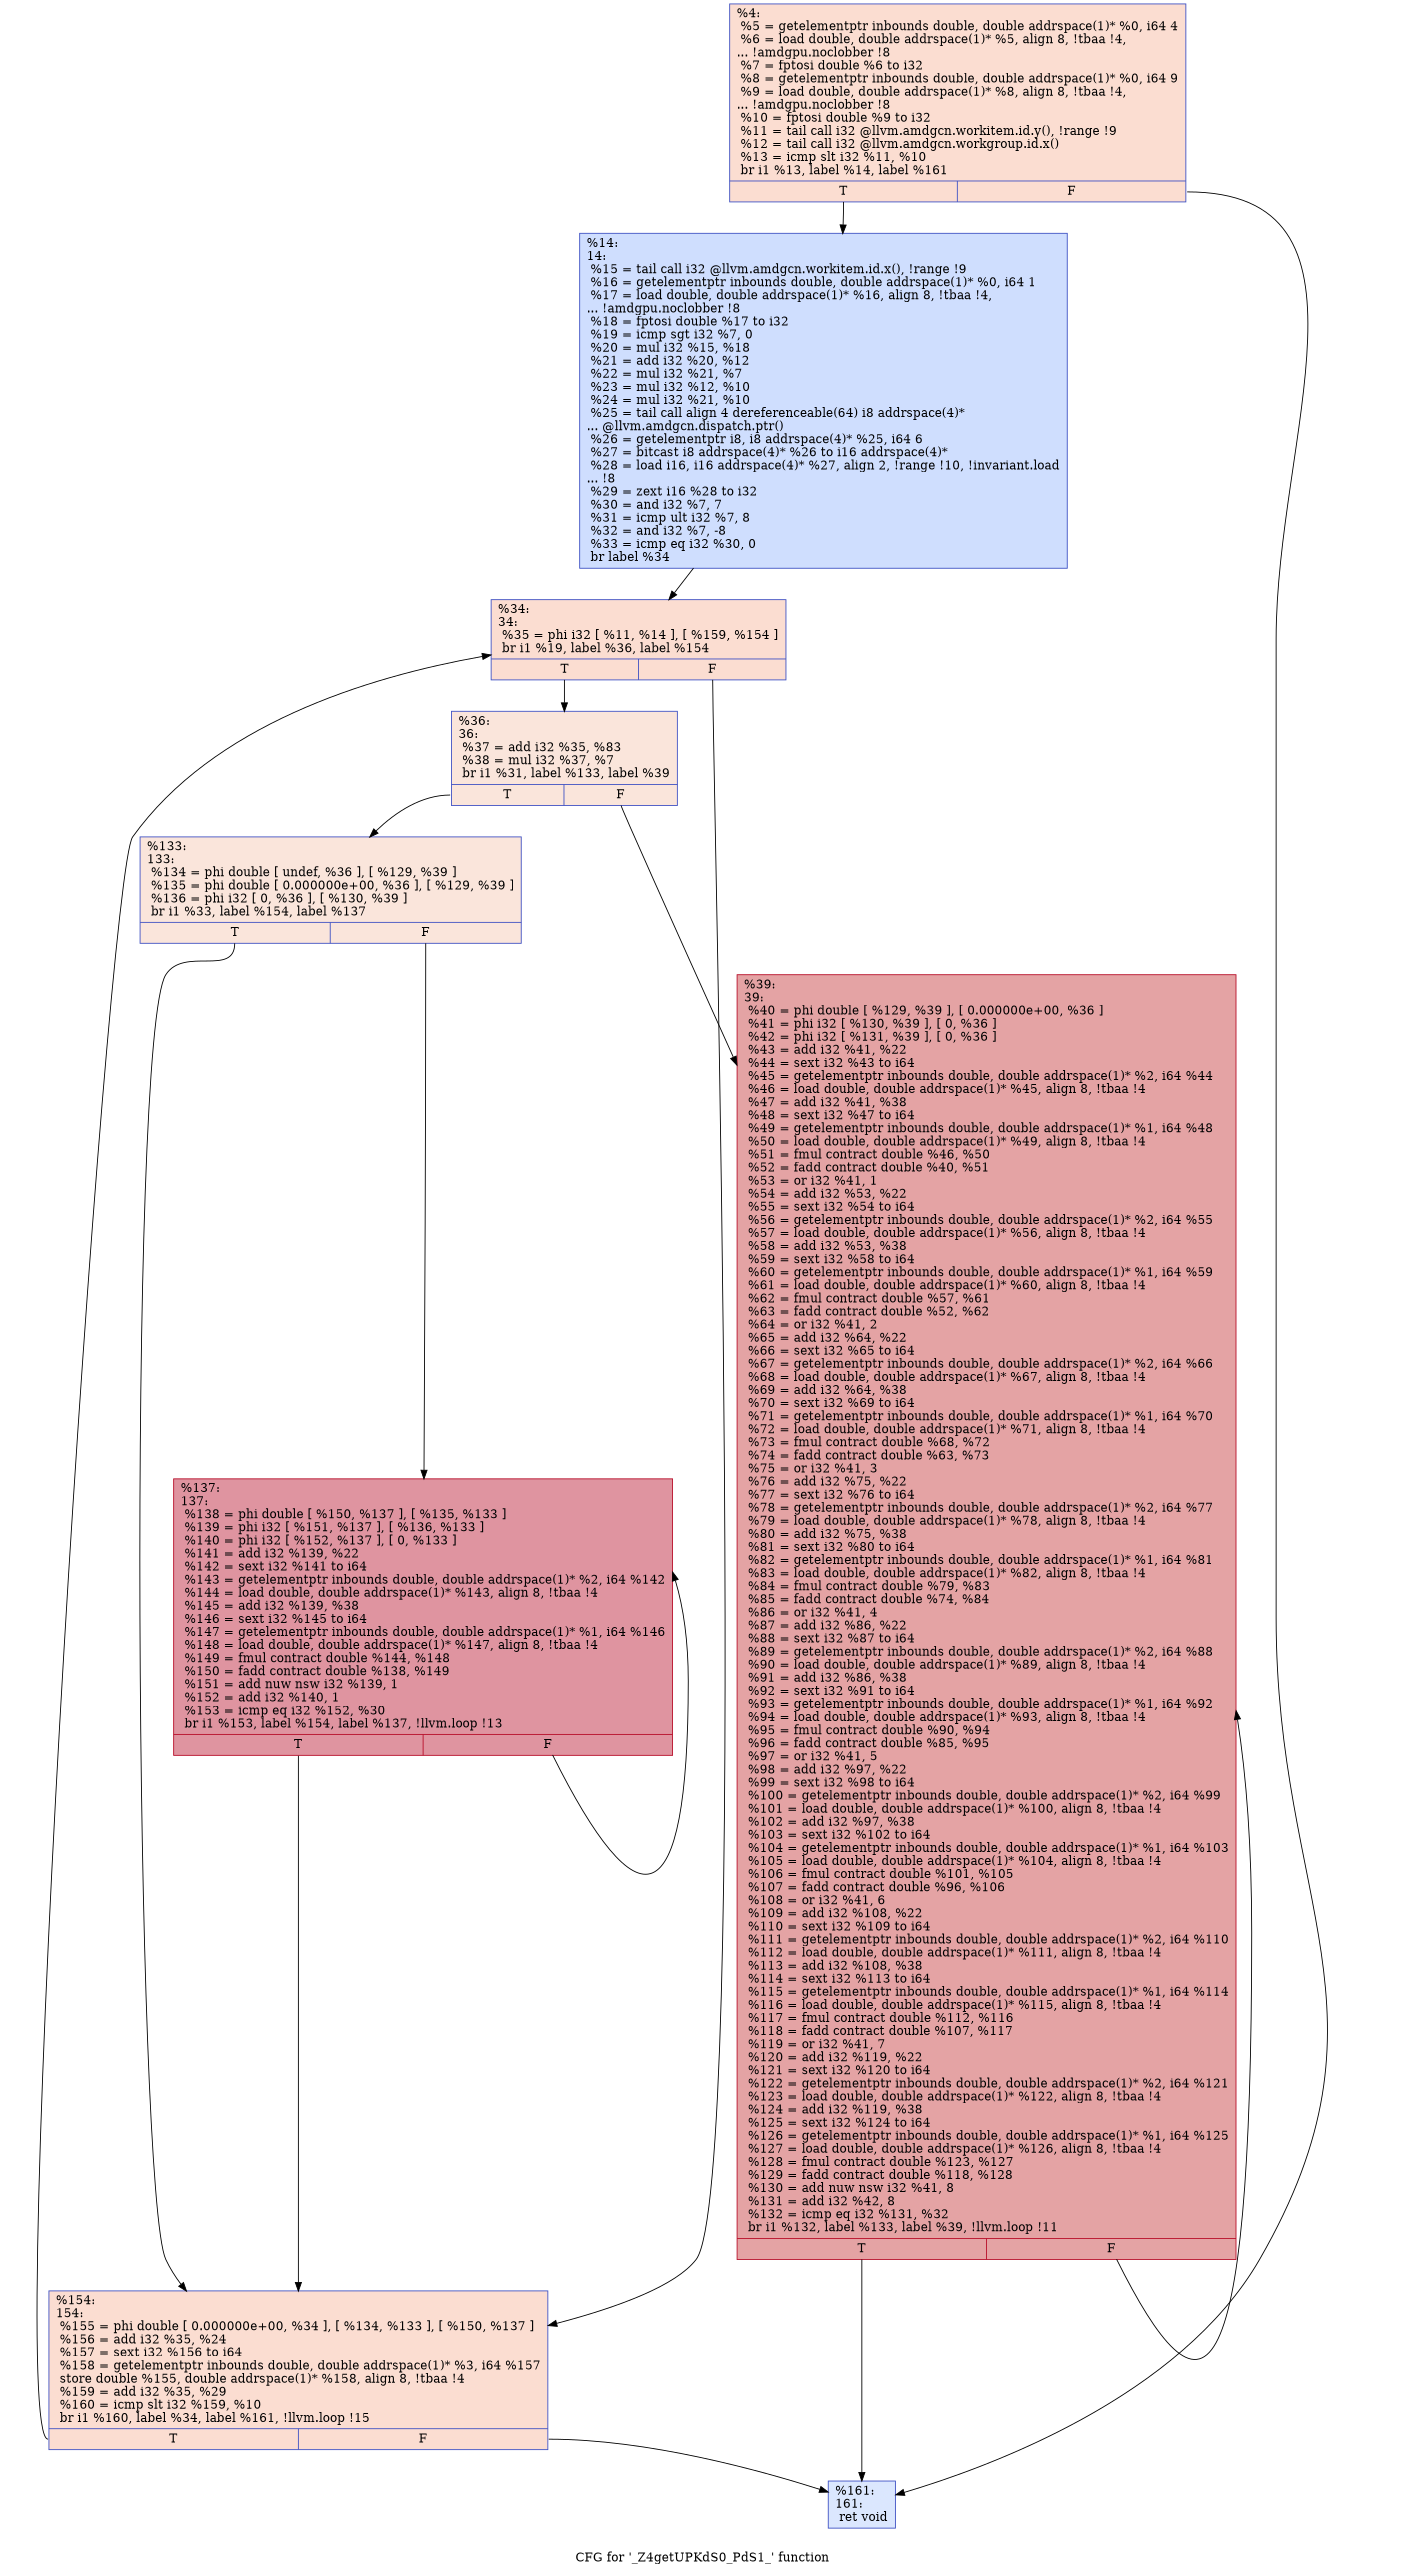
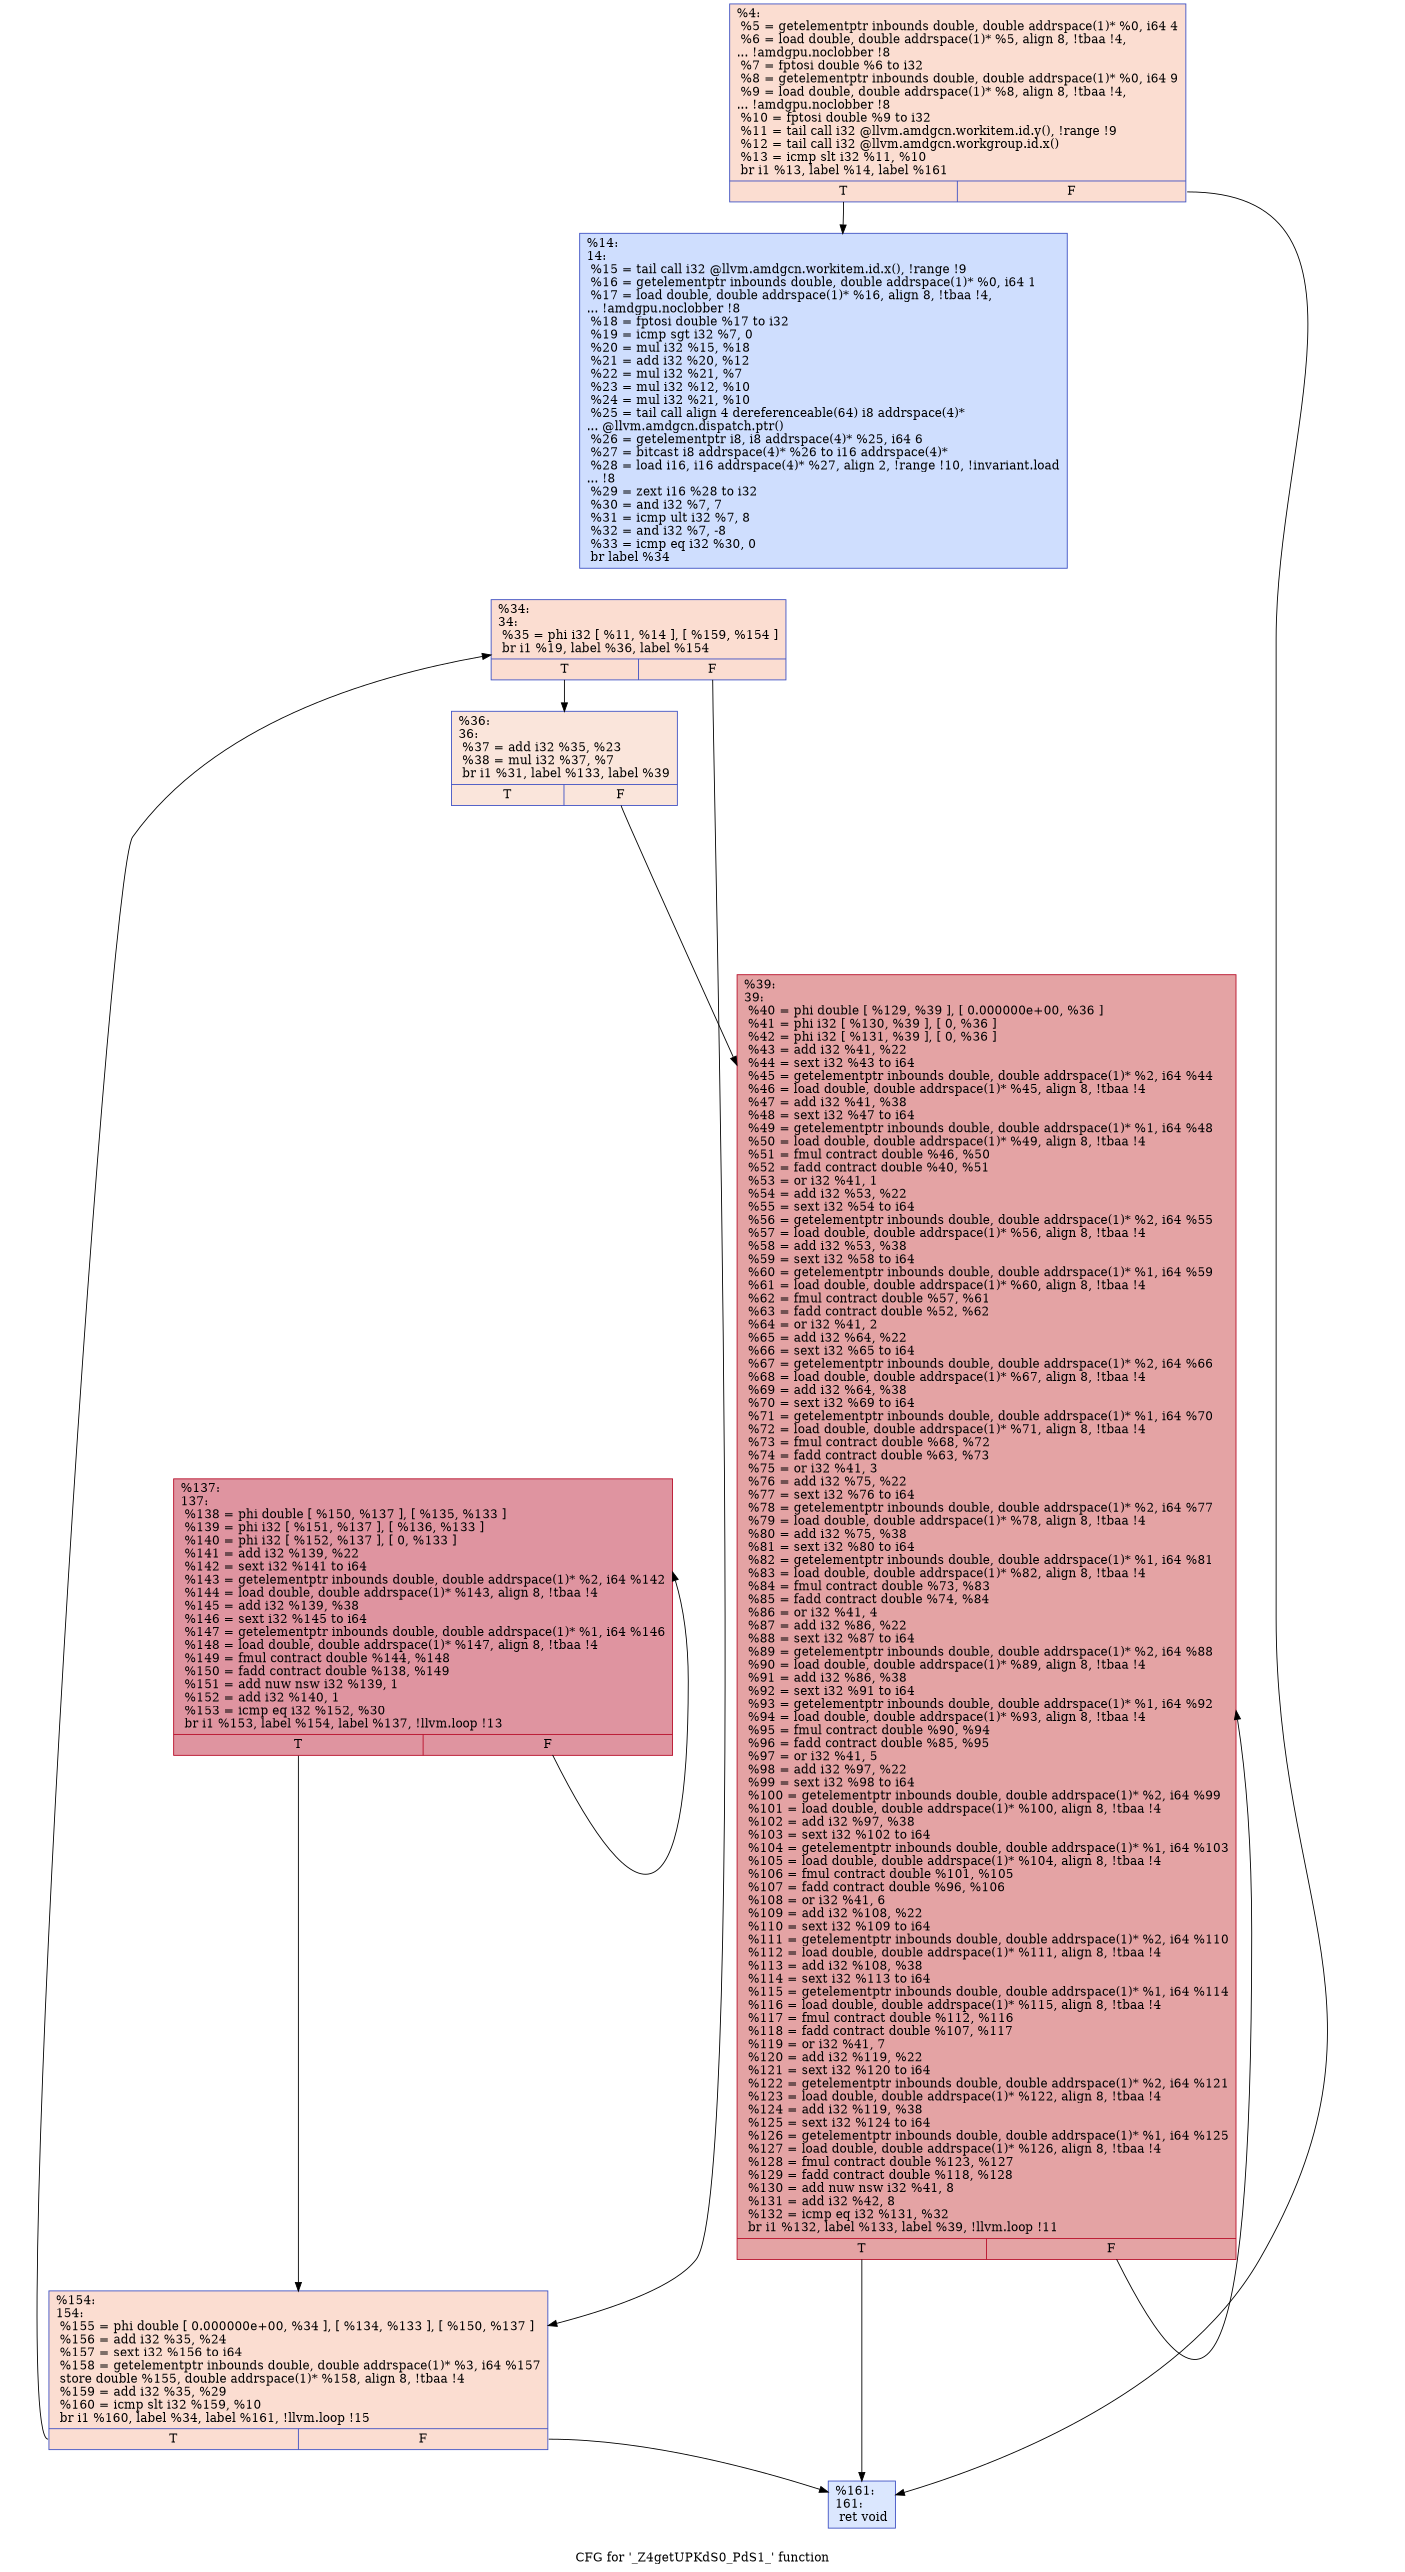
(684, 580) -> none
(540, 747) -> (540, 747)
(331, 890) -> none
(867, 1587) -> (867, 1587)
